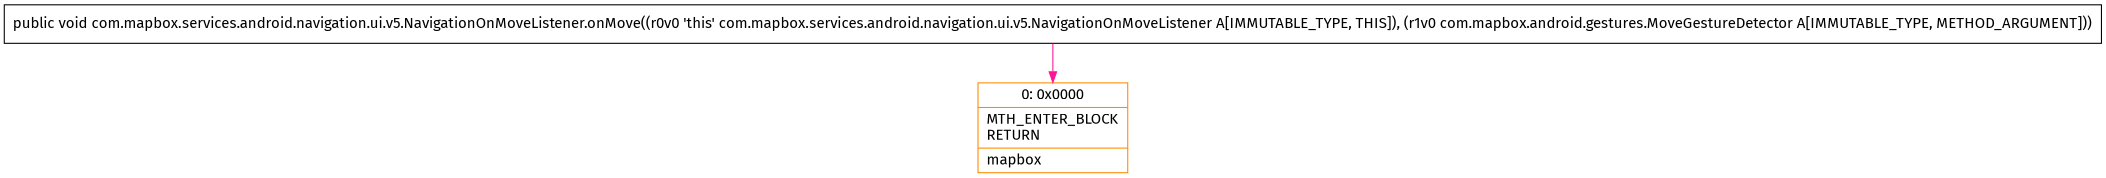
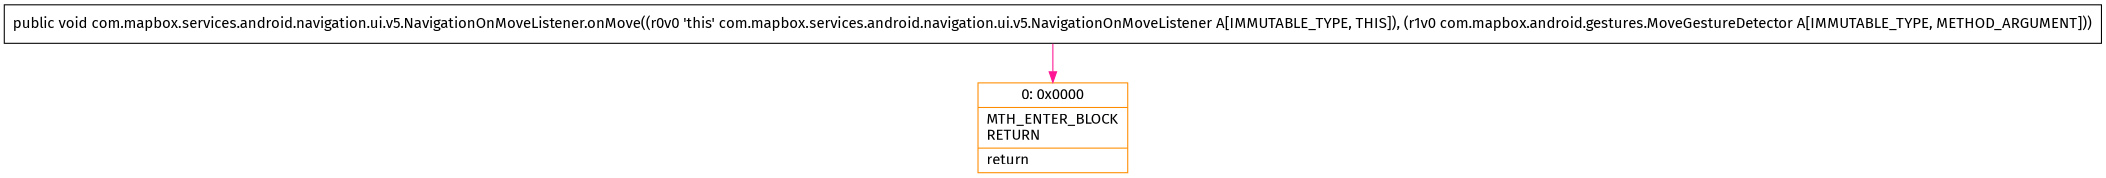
(1014, 160) -> (1008, 160)
